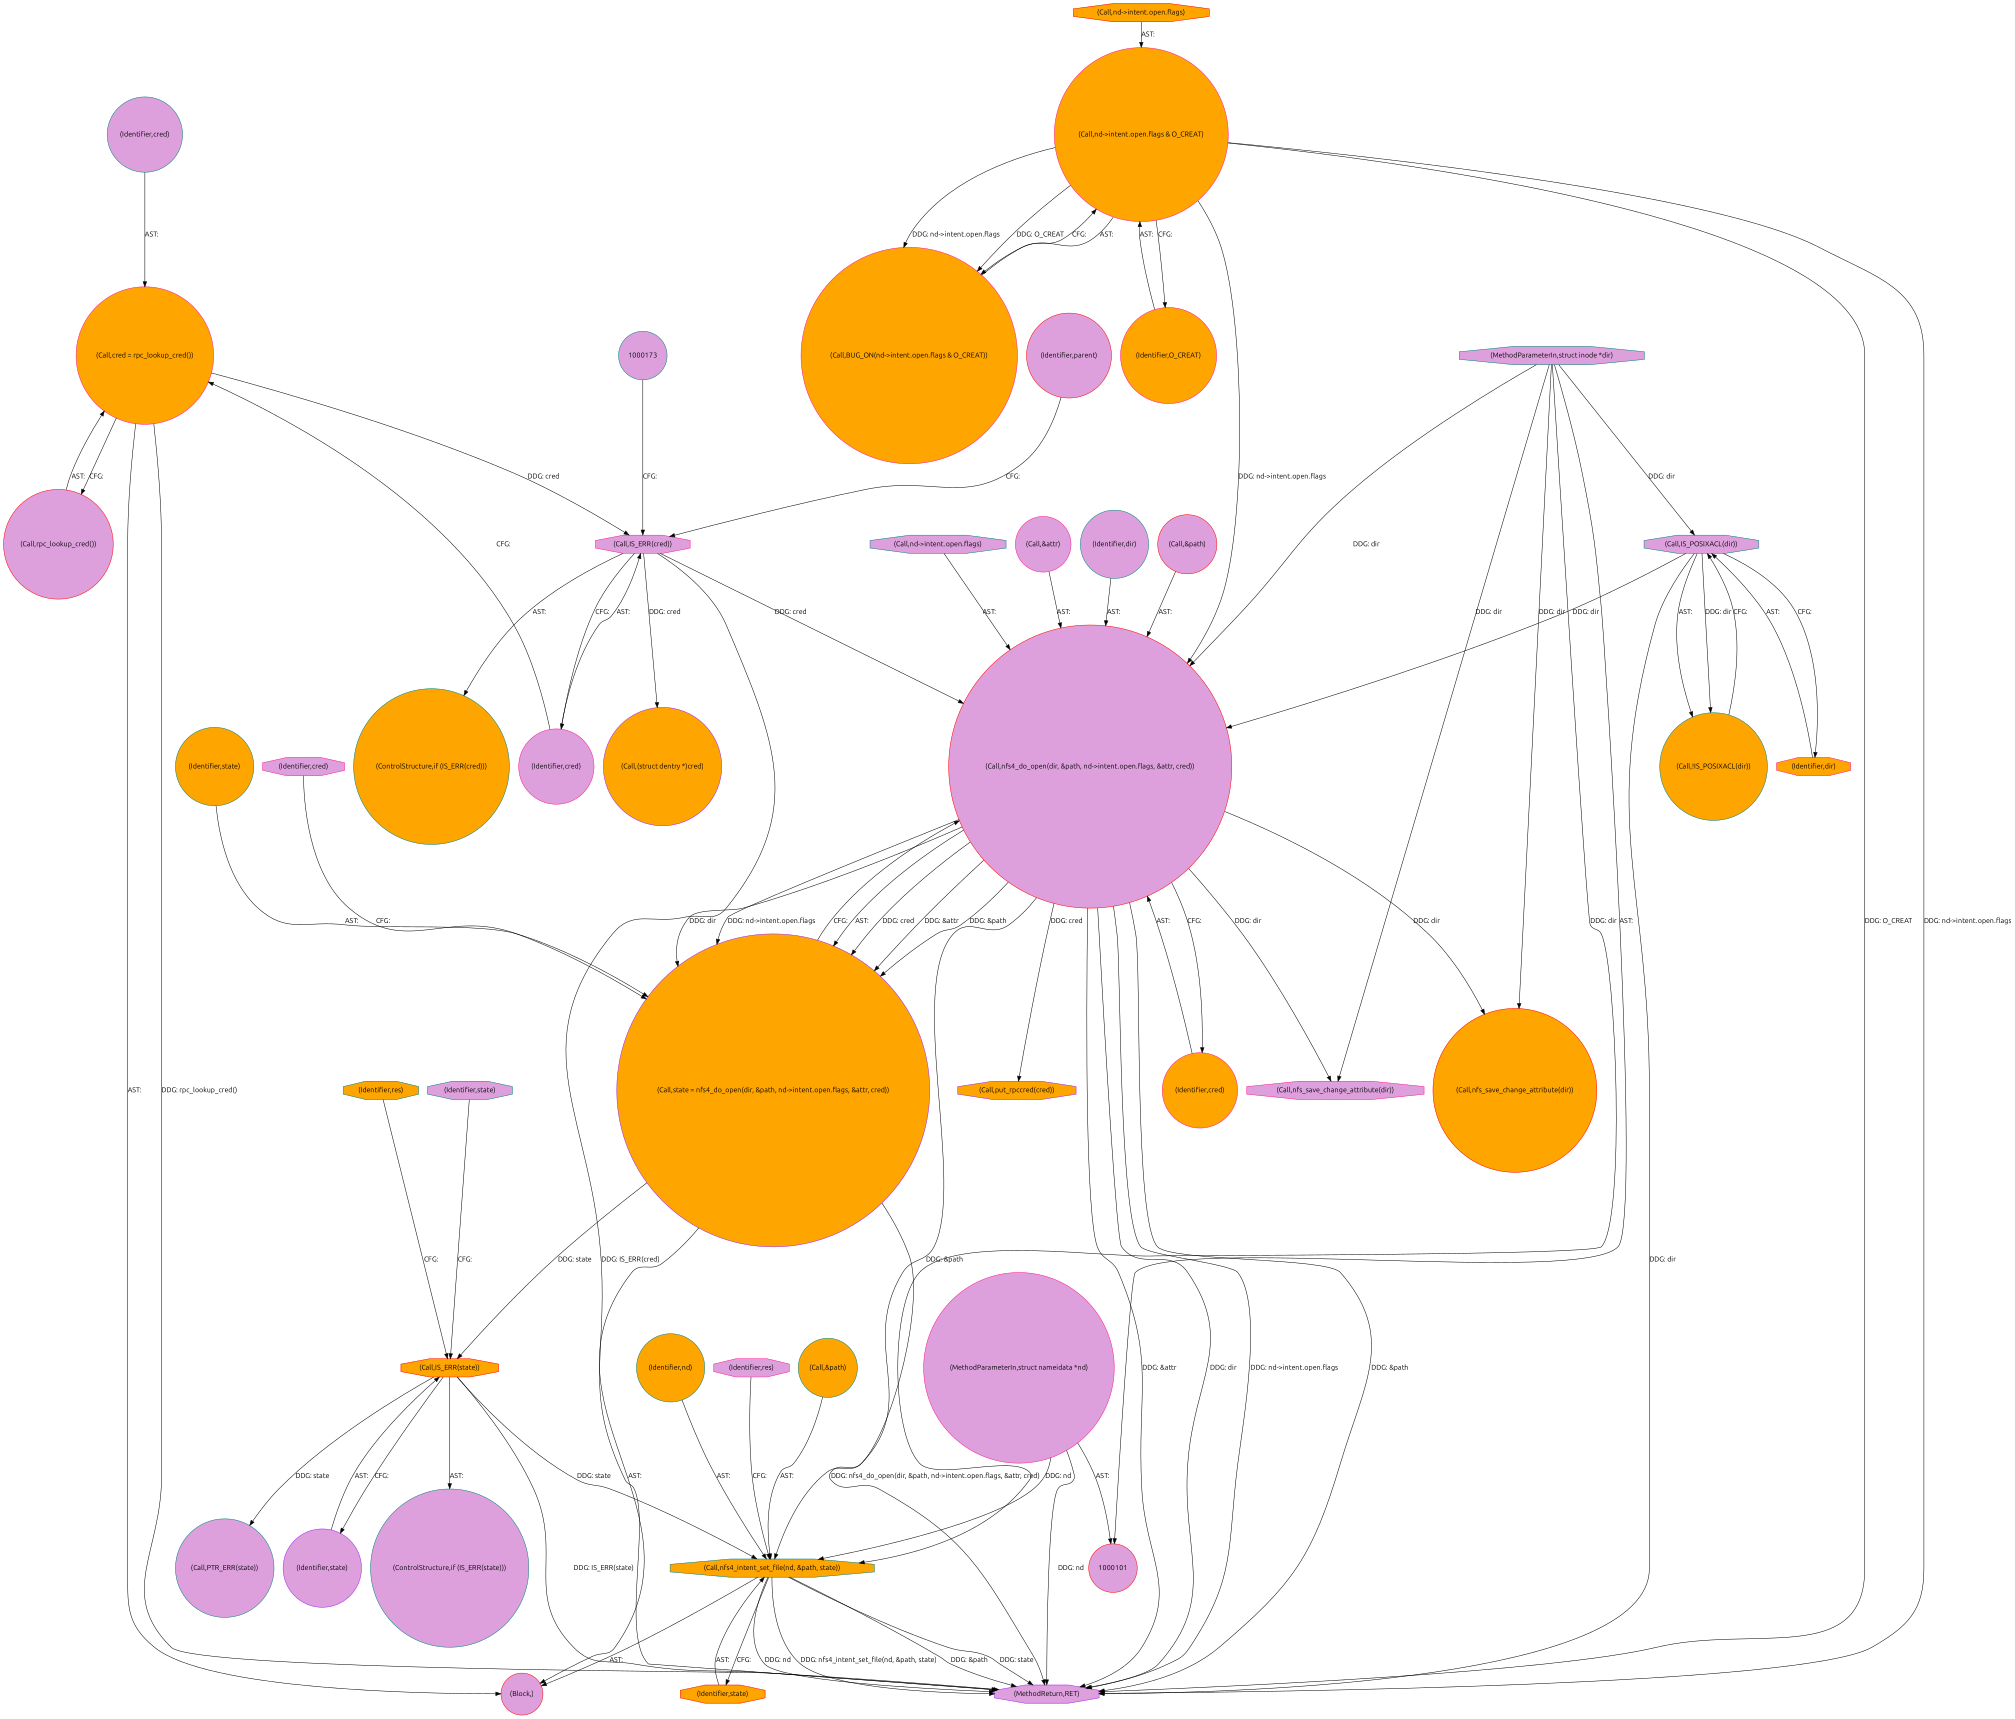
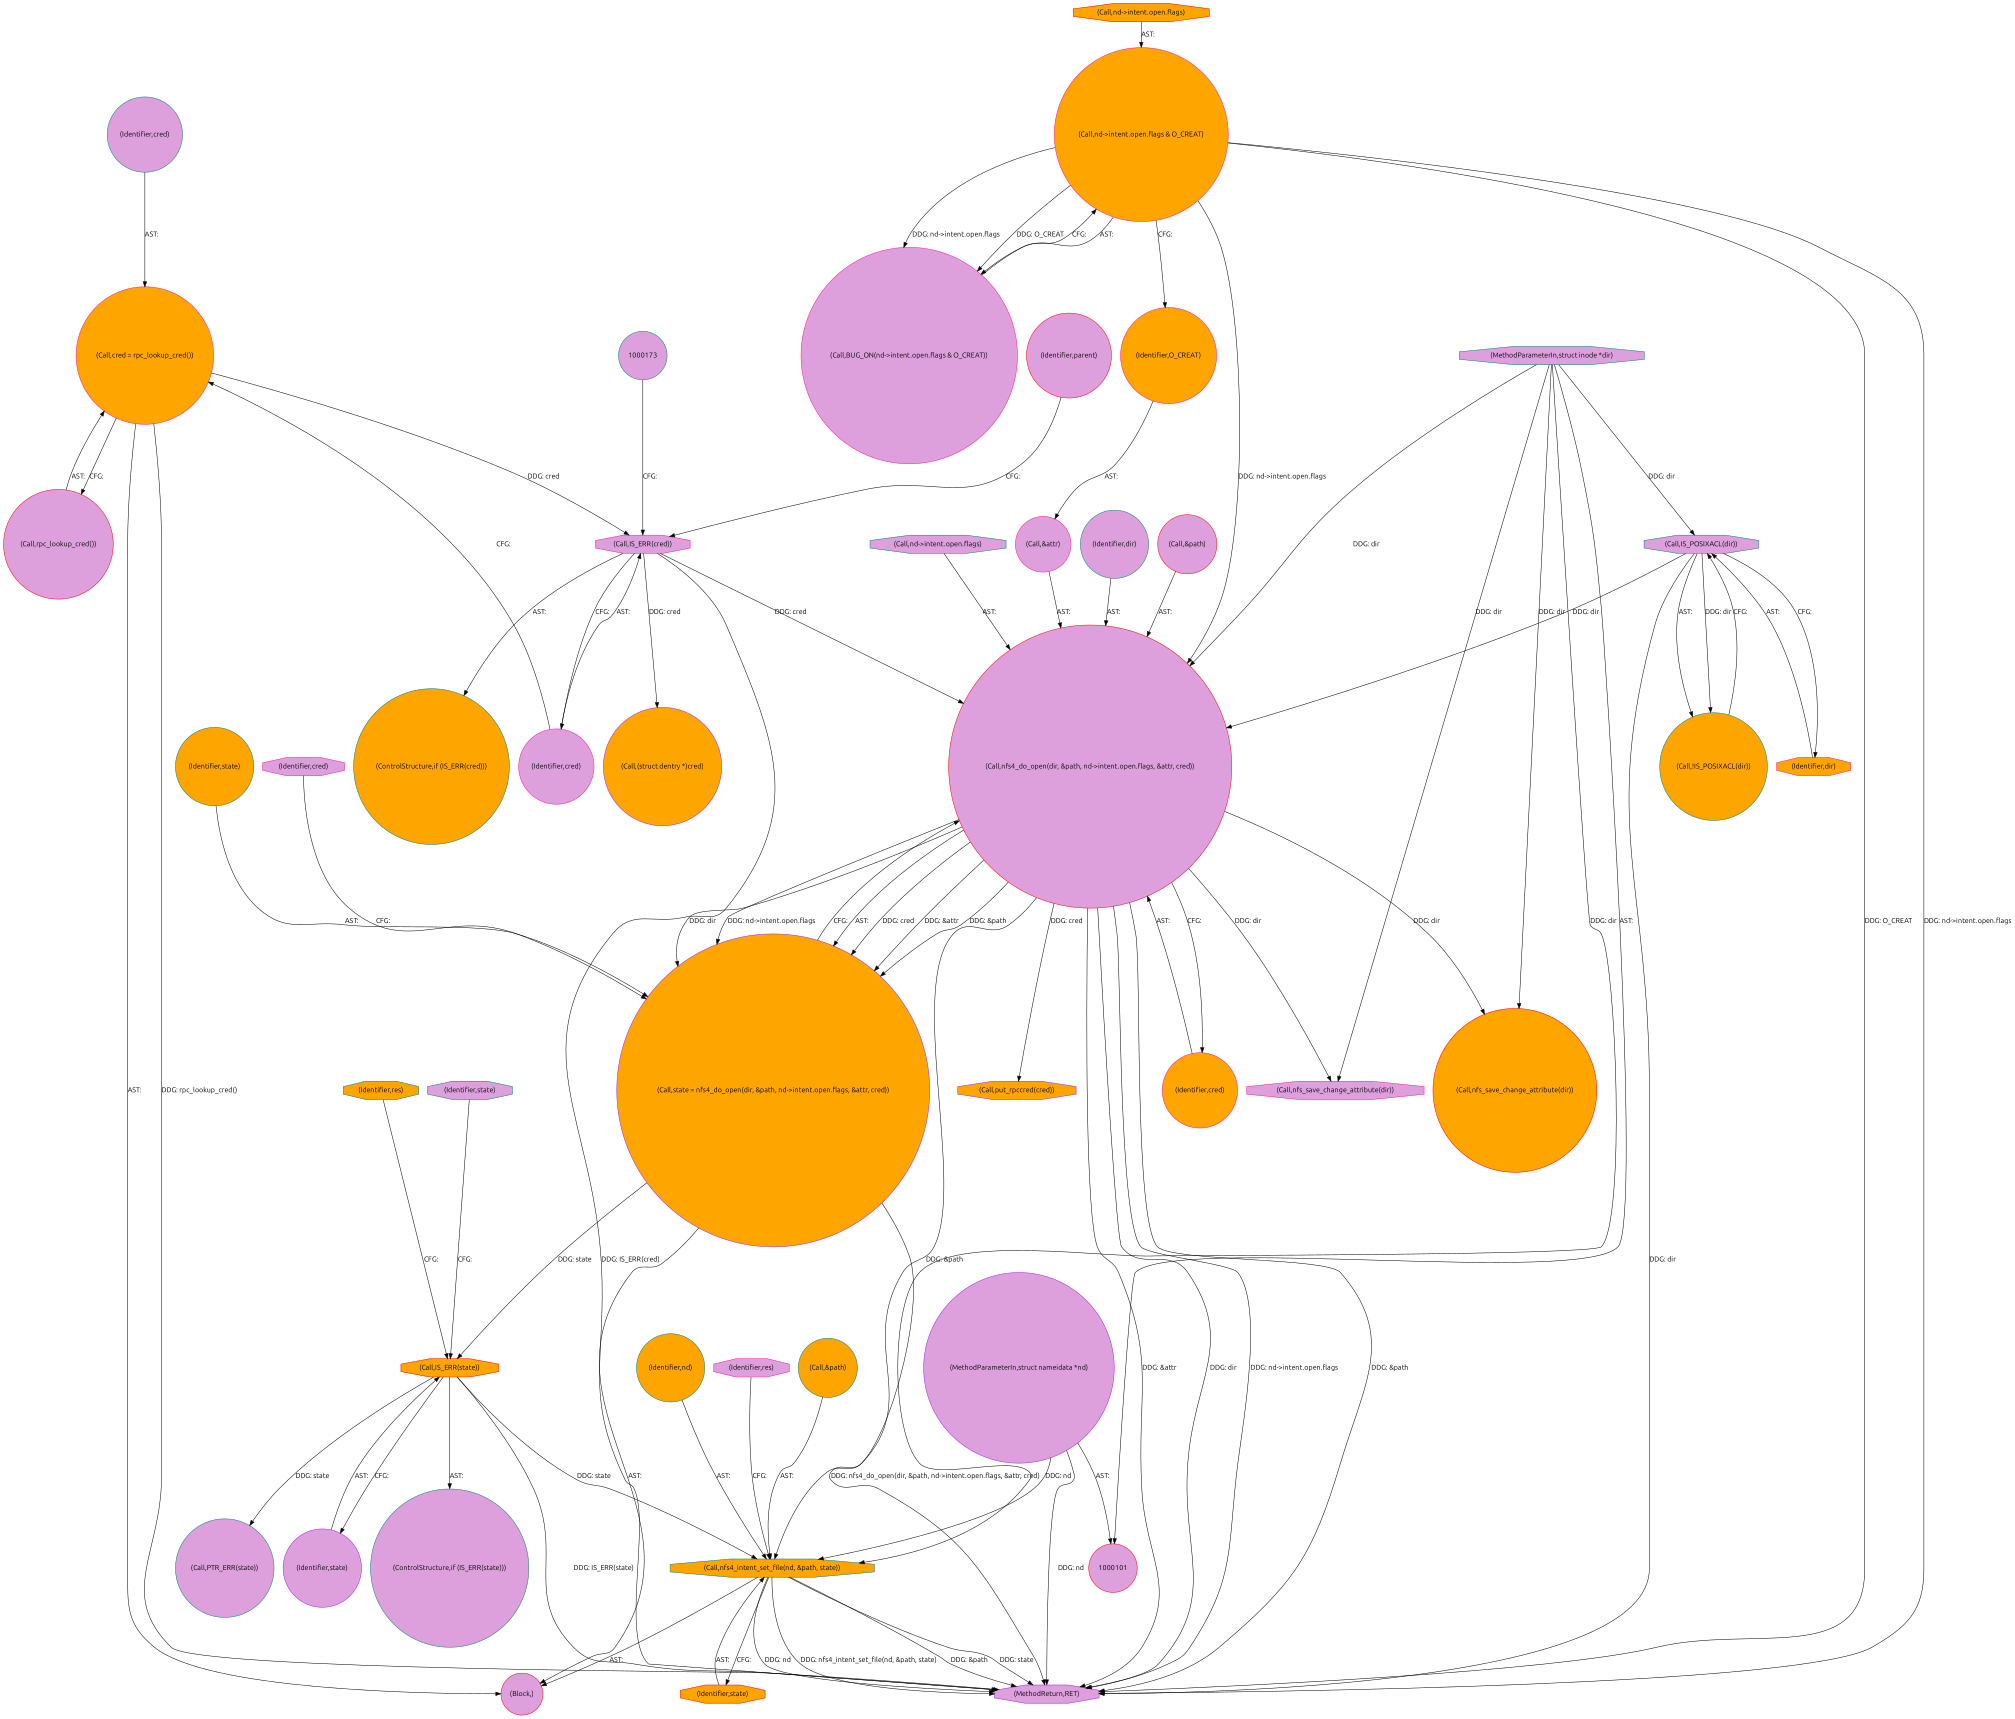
(1145, 269) -> (1114, 466)
(909, 356) -> (909, 356)
(1019, 1368) -> (1019, 1368)
